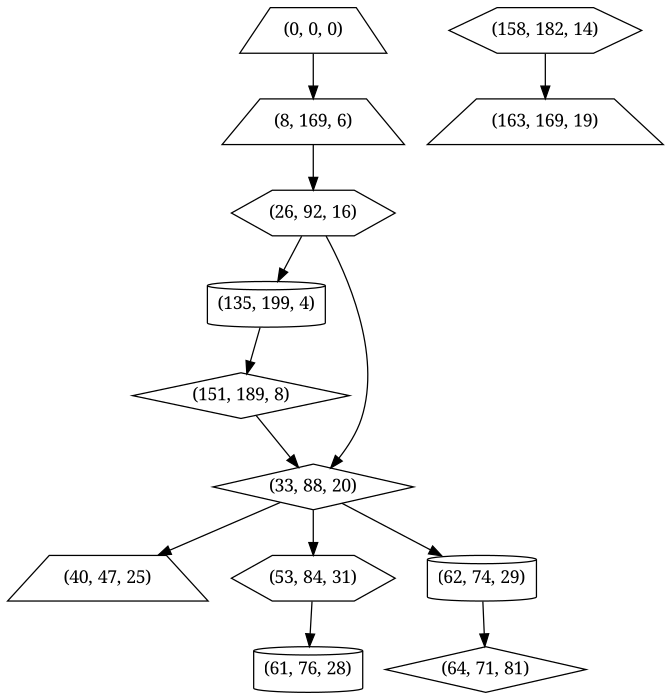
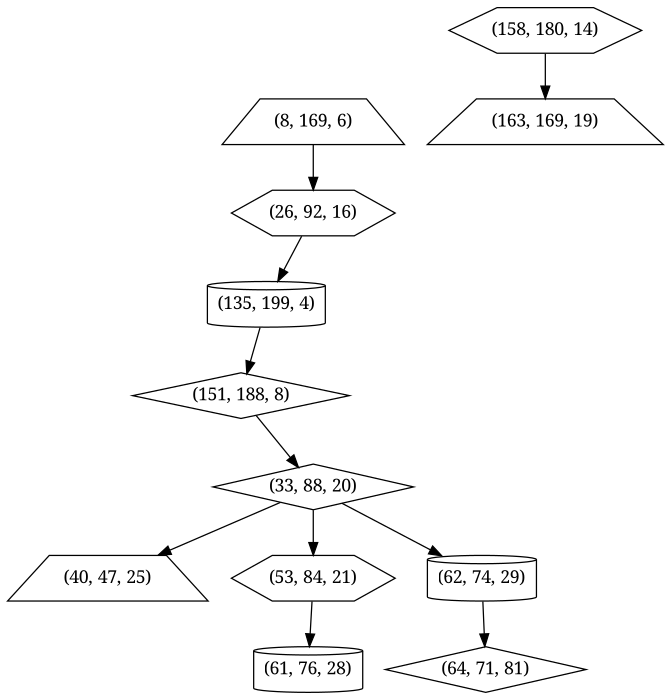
(313, 30) -> none
(545, 30) -> (545, 30)
(365, 347) -> none
(241, 396) -> (241, 396)
(313, 578) -> (313, 578)
